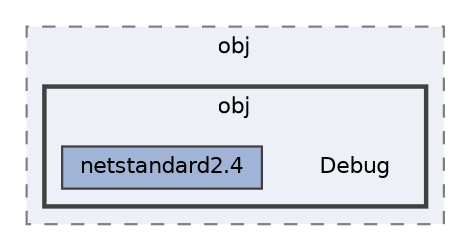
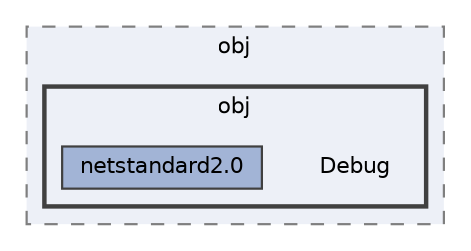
(162, 168) -> (162, 168)
